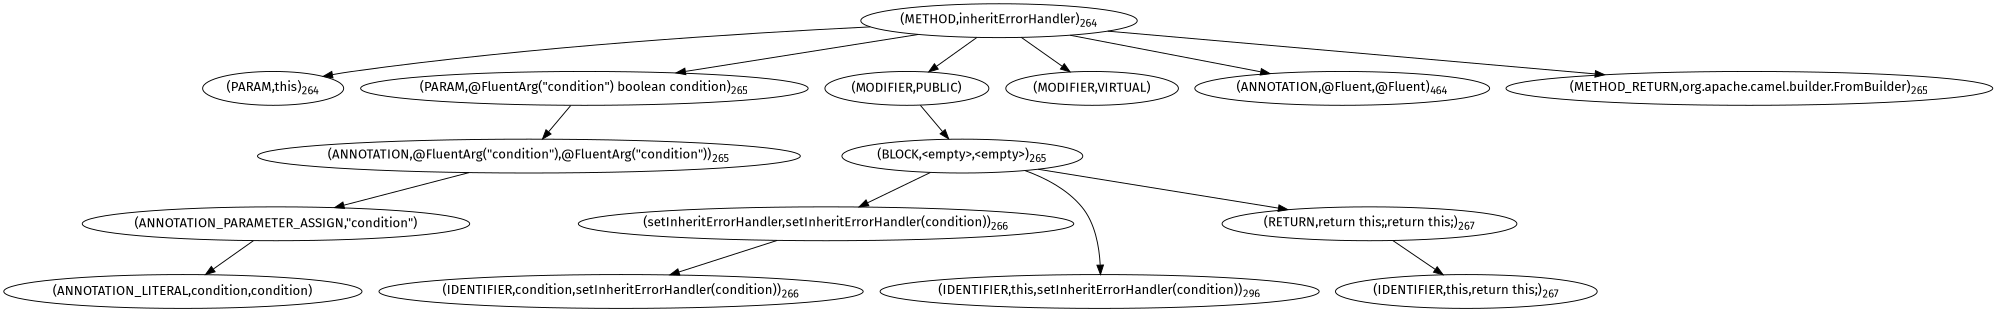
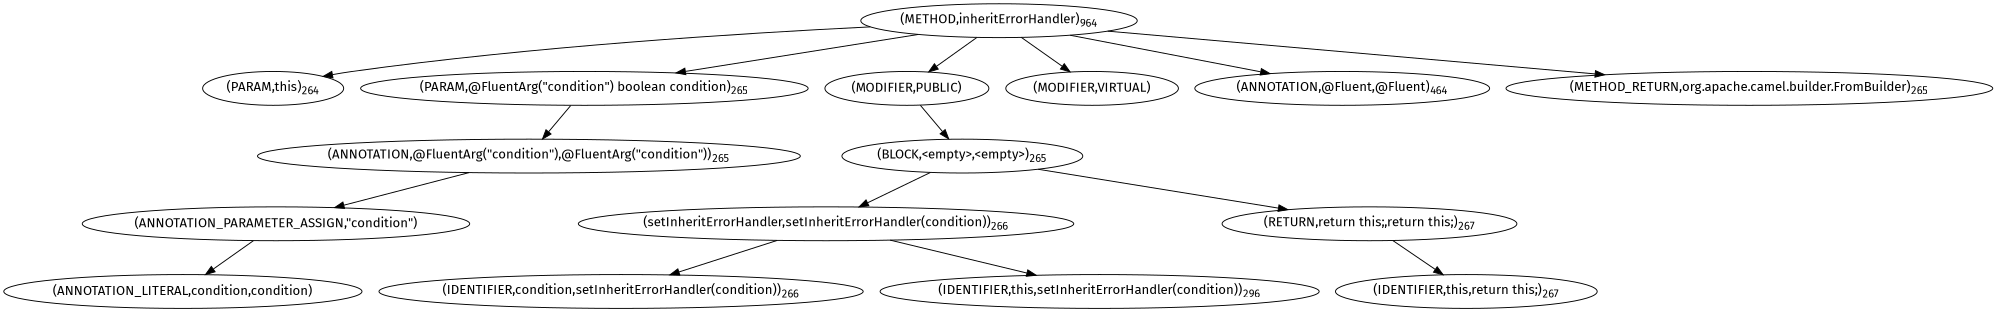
(1089, 19) -> (1089, 19)
(1080, 205) -> (959, 257)
